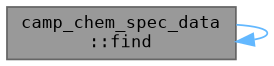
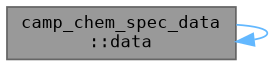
(121, 33) -> (121, 33)
